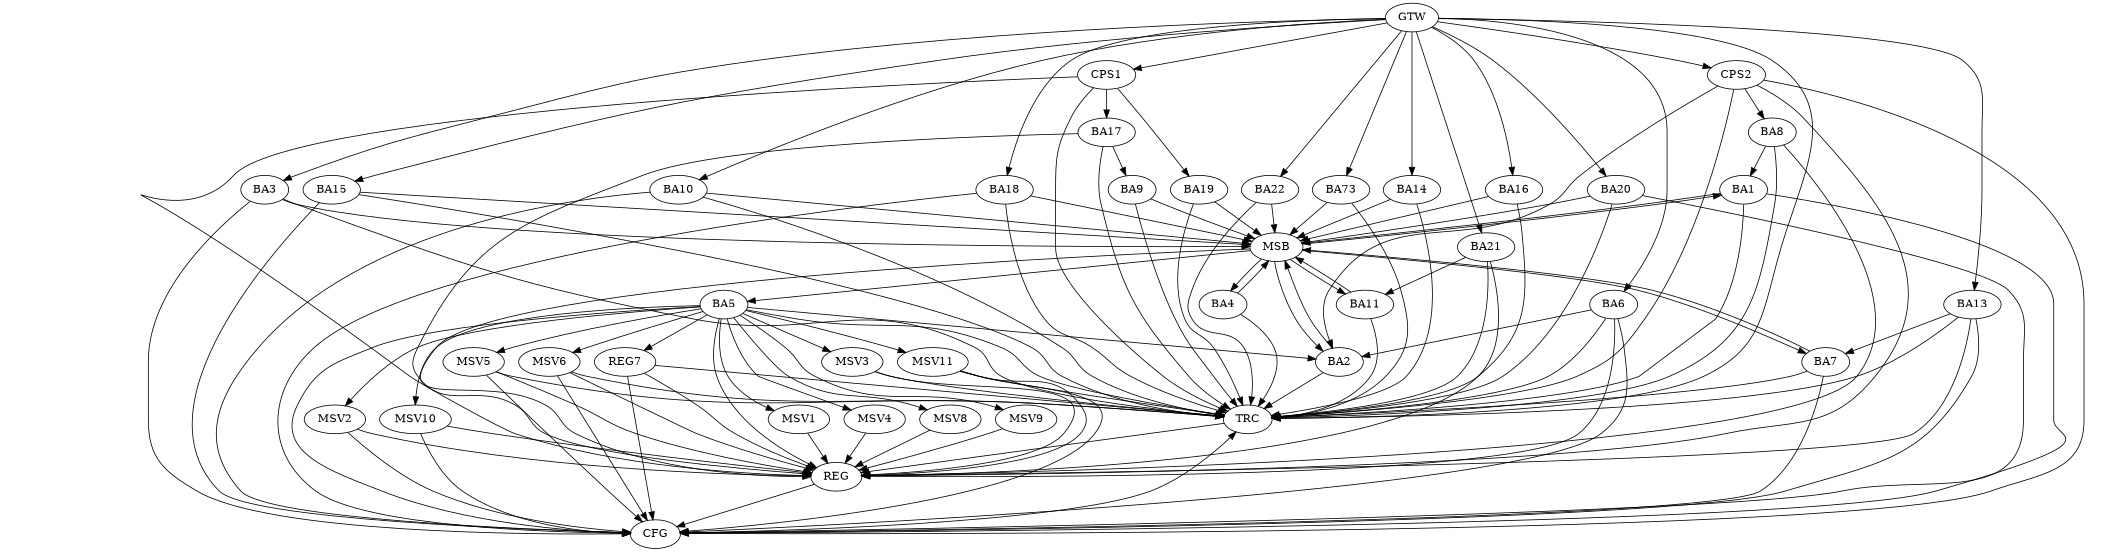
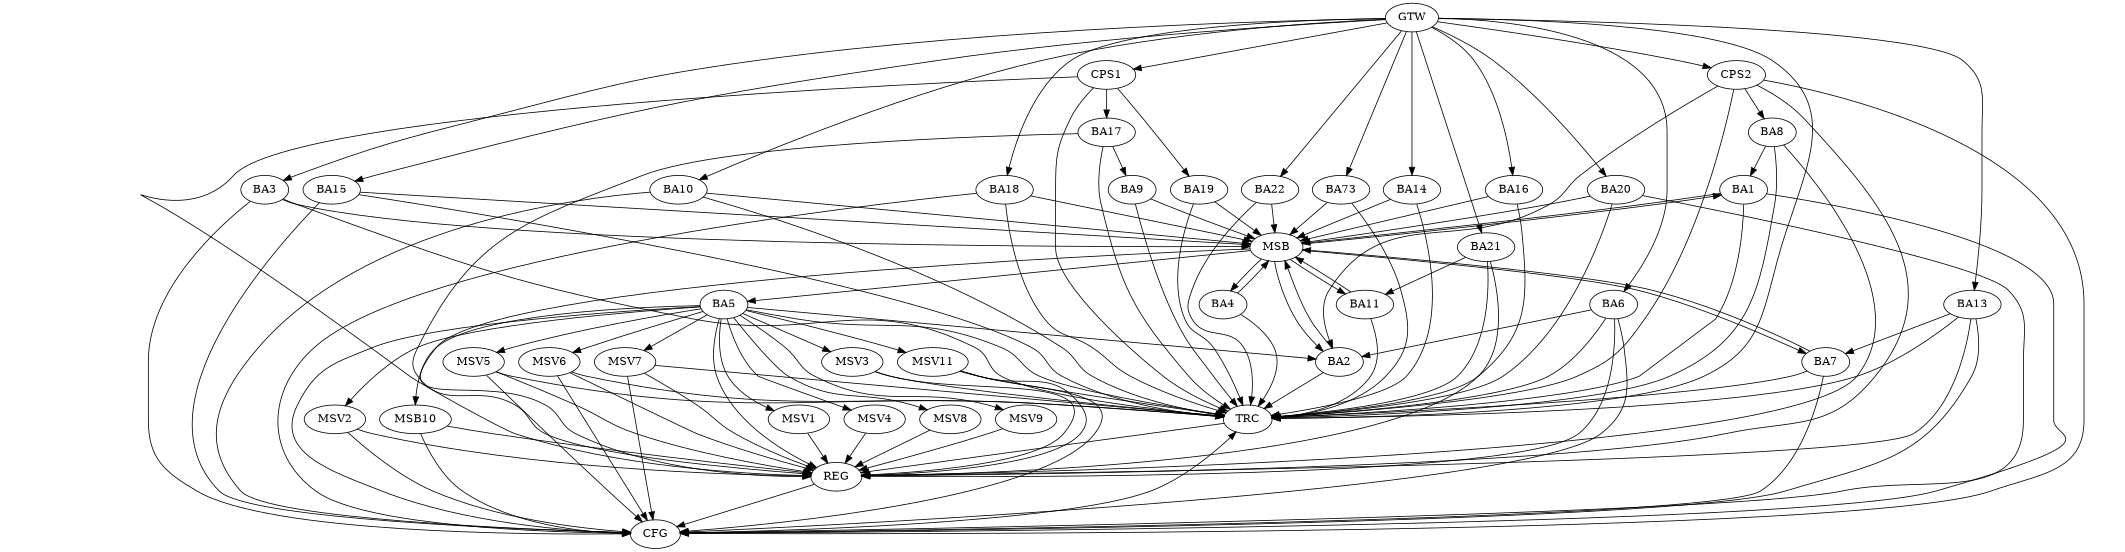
(625, 362) -> (625, 362)
(415, 419) -> (415, 419)
